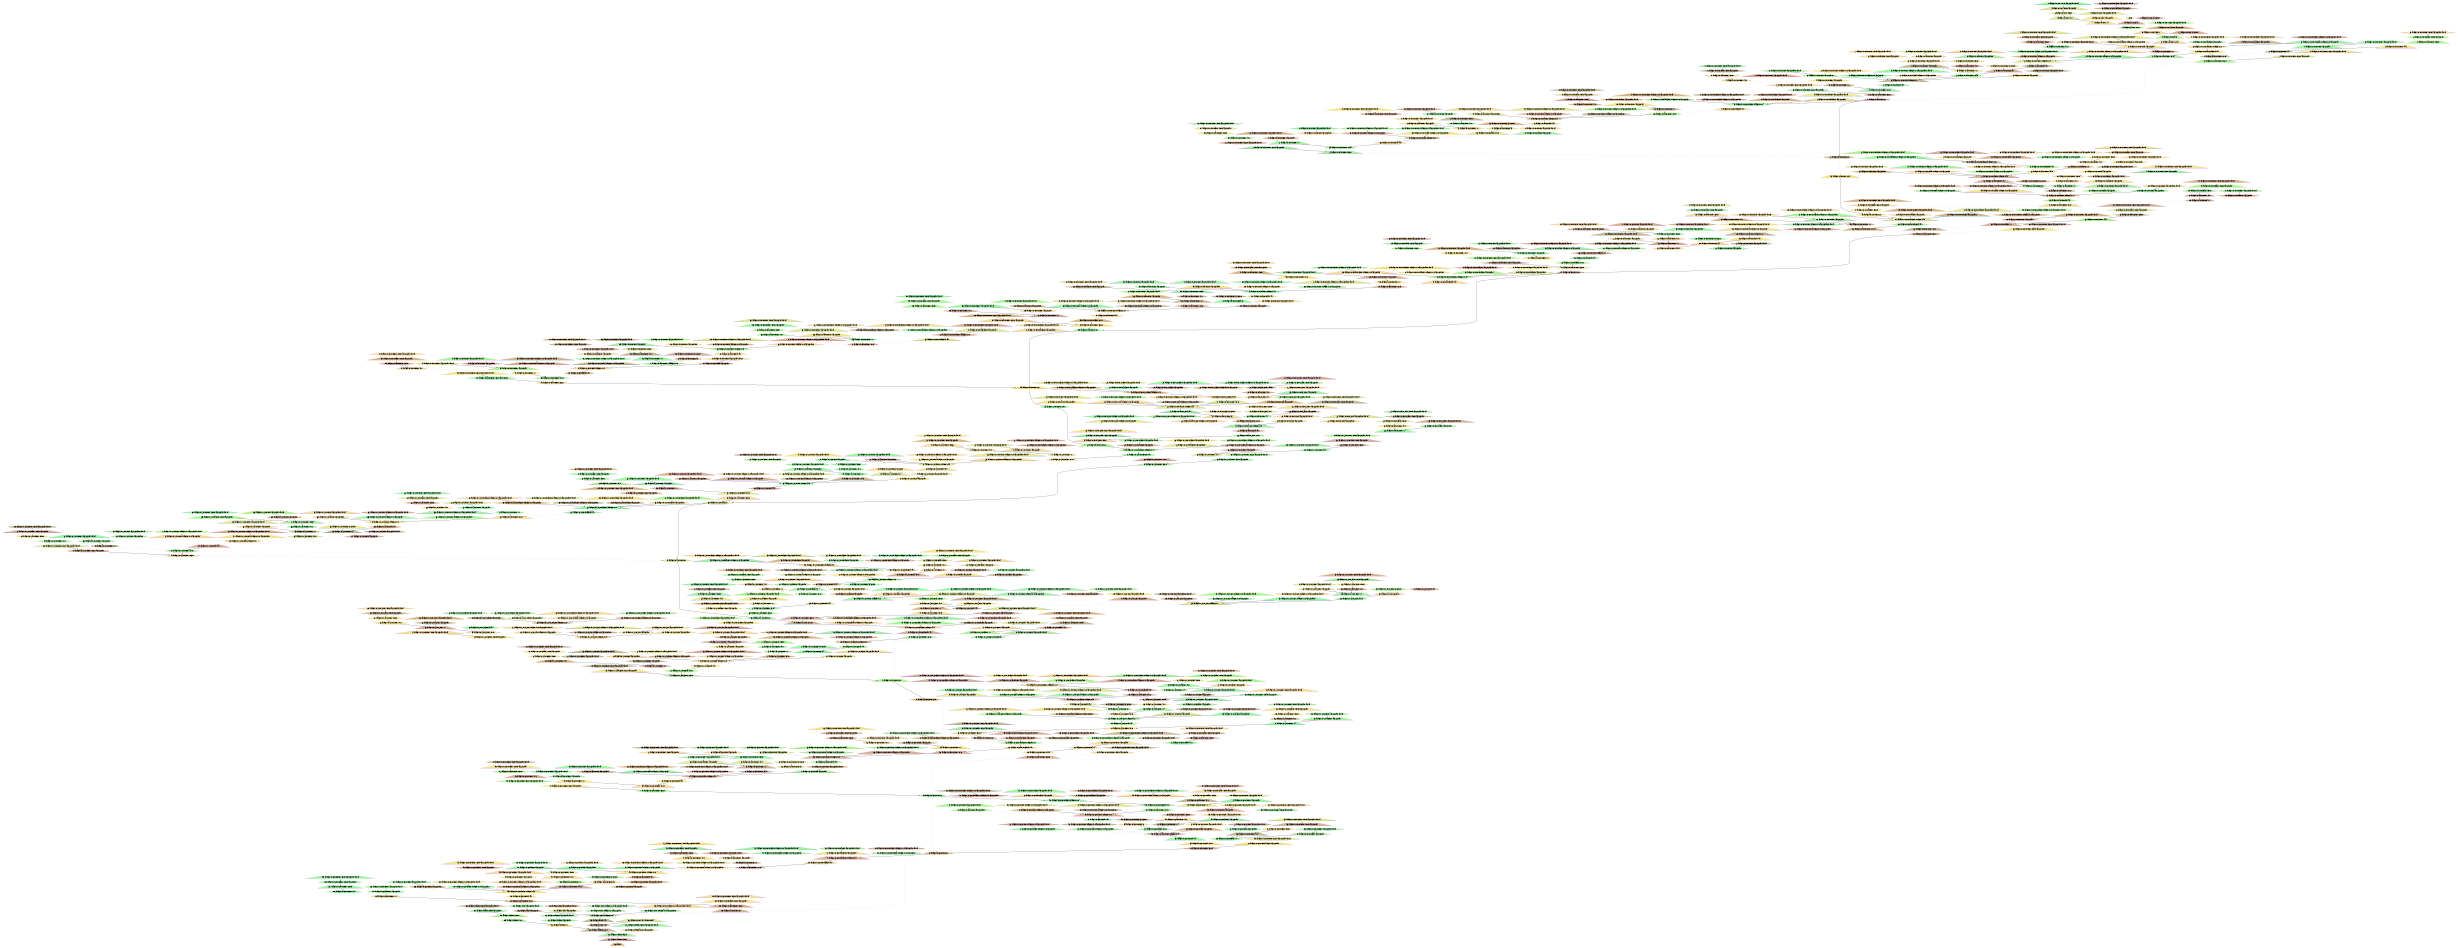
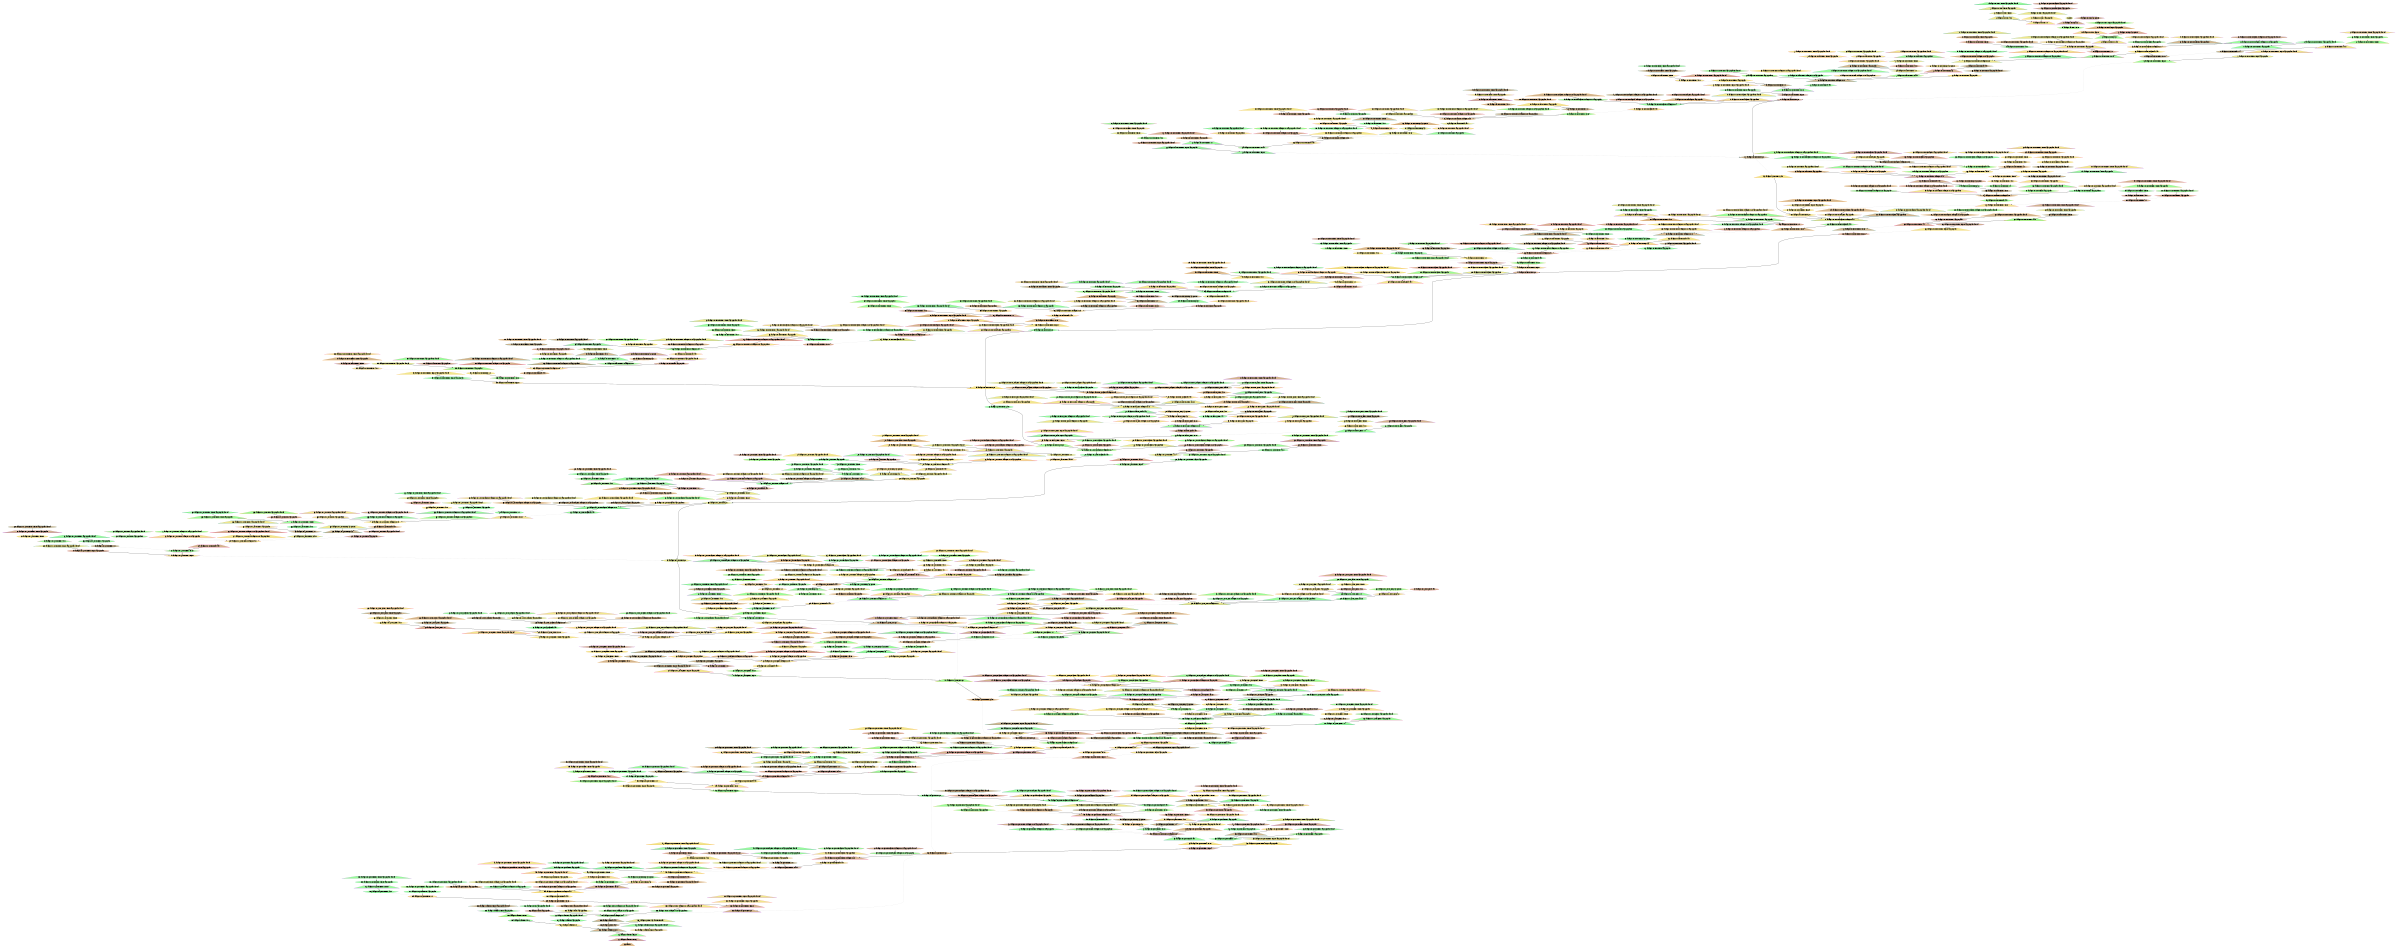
(761, 613) -> (754, 613)
